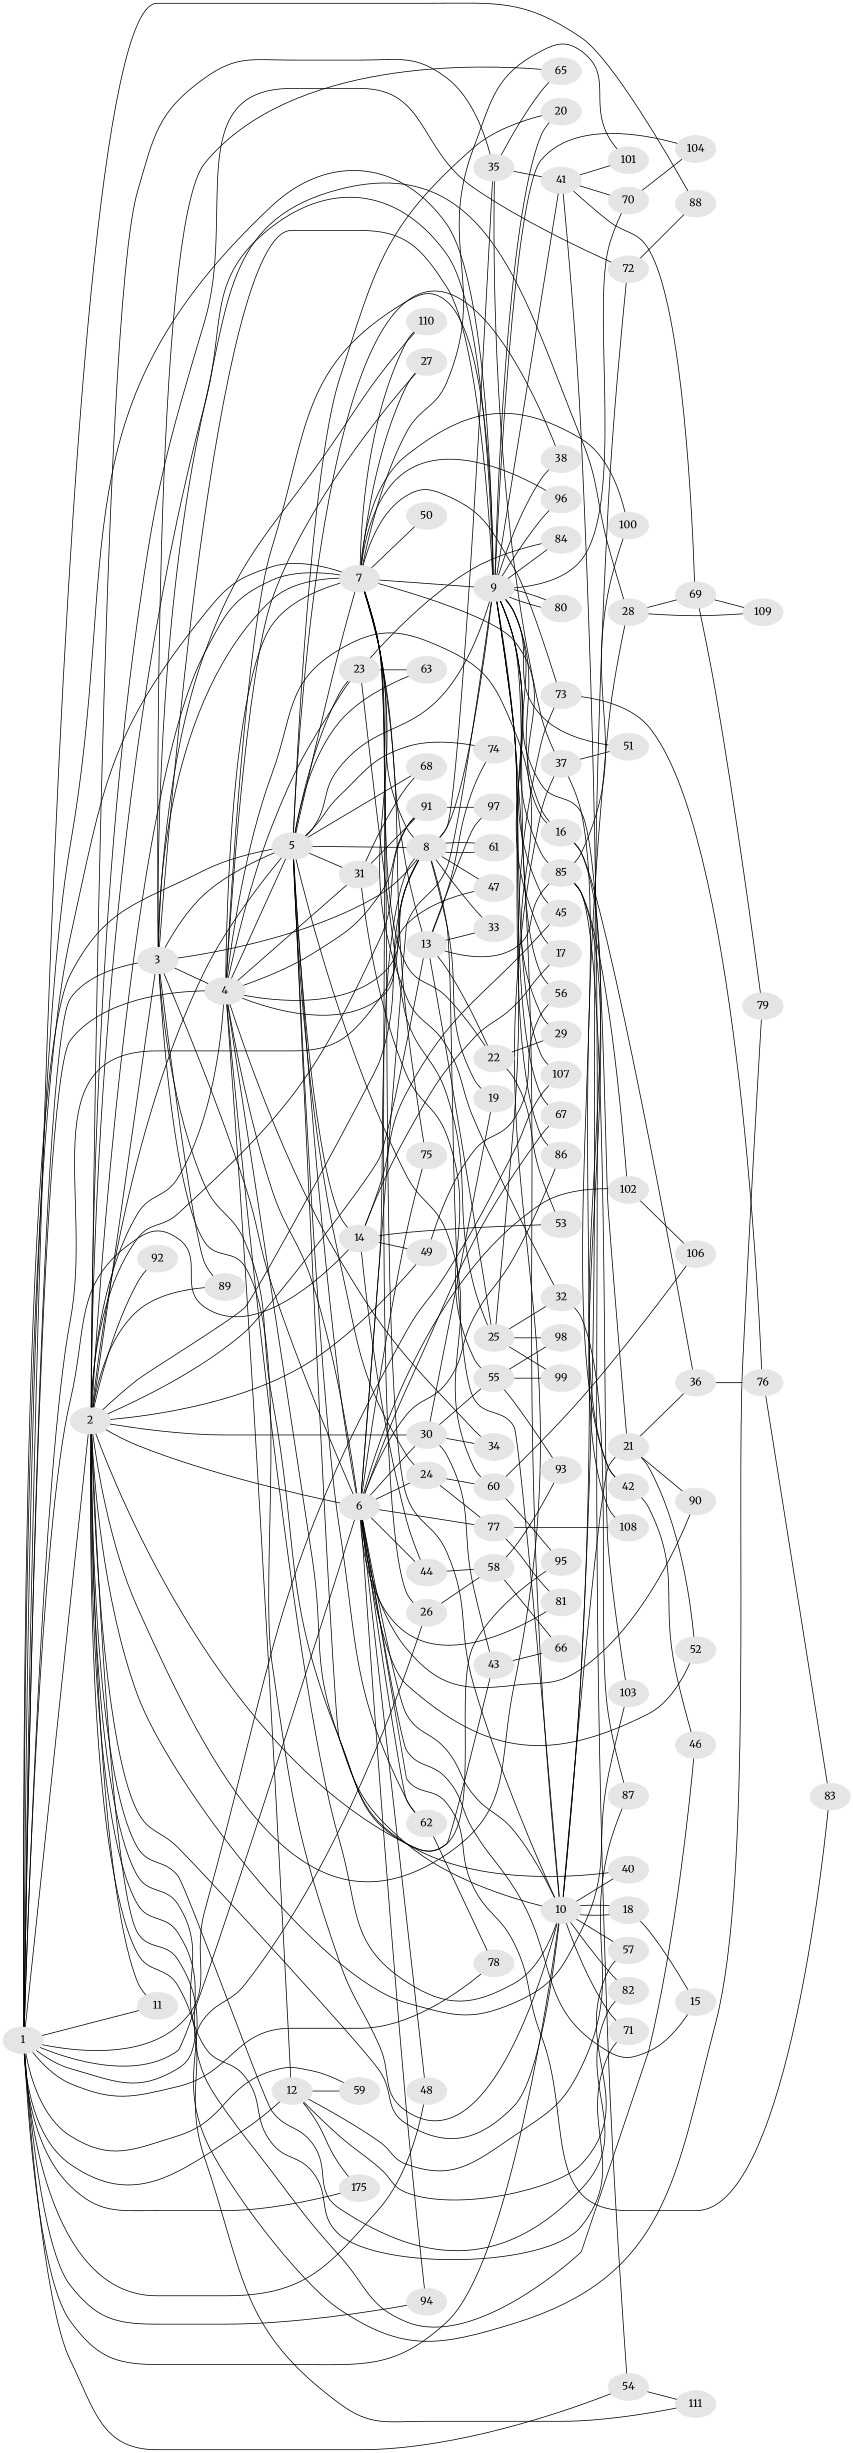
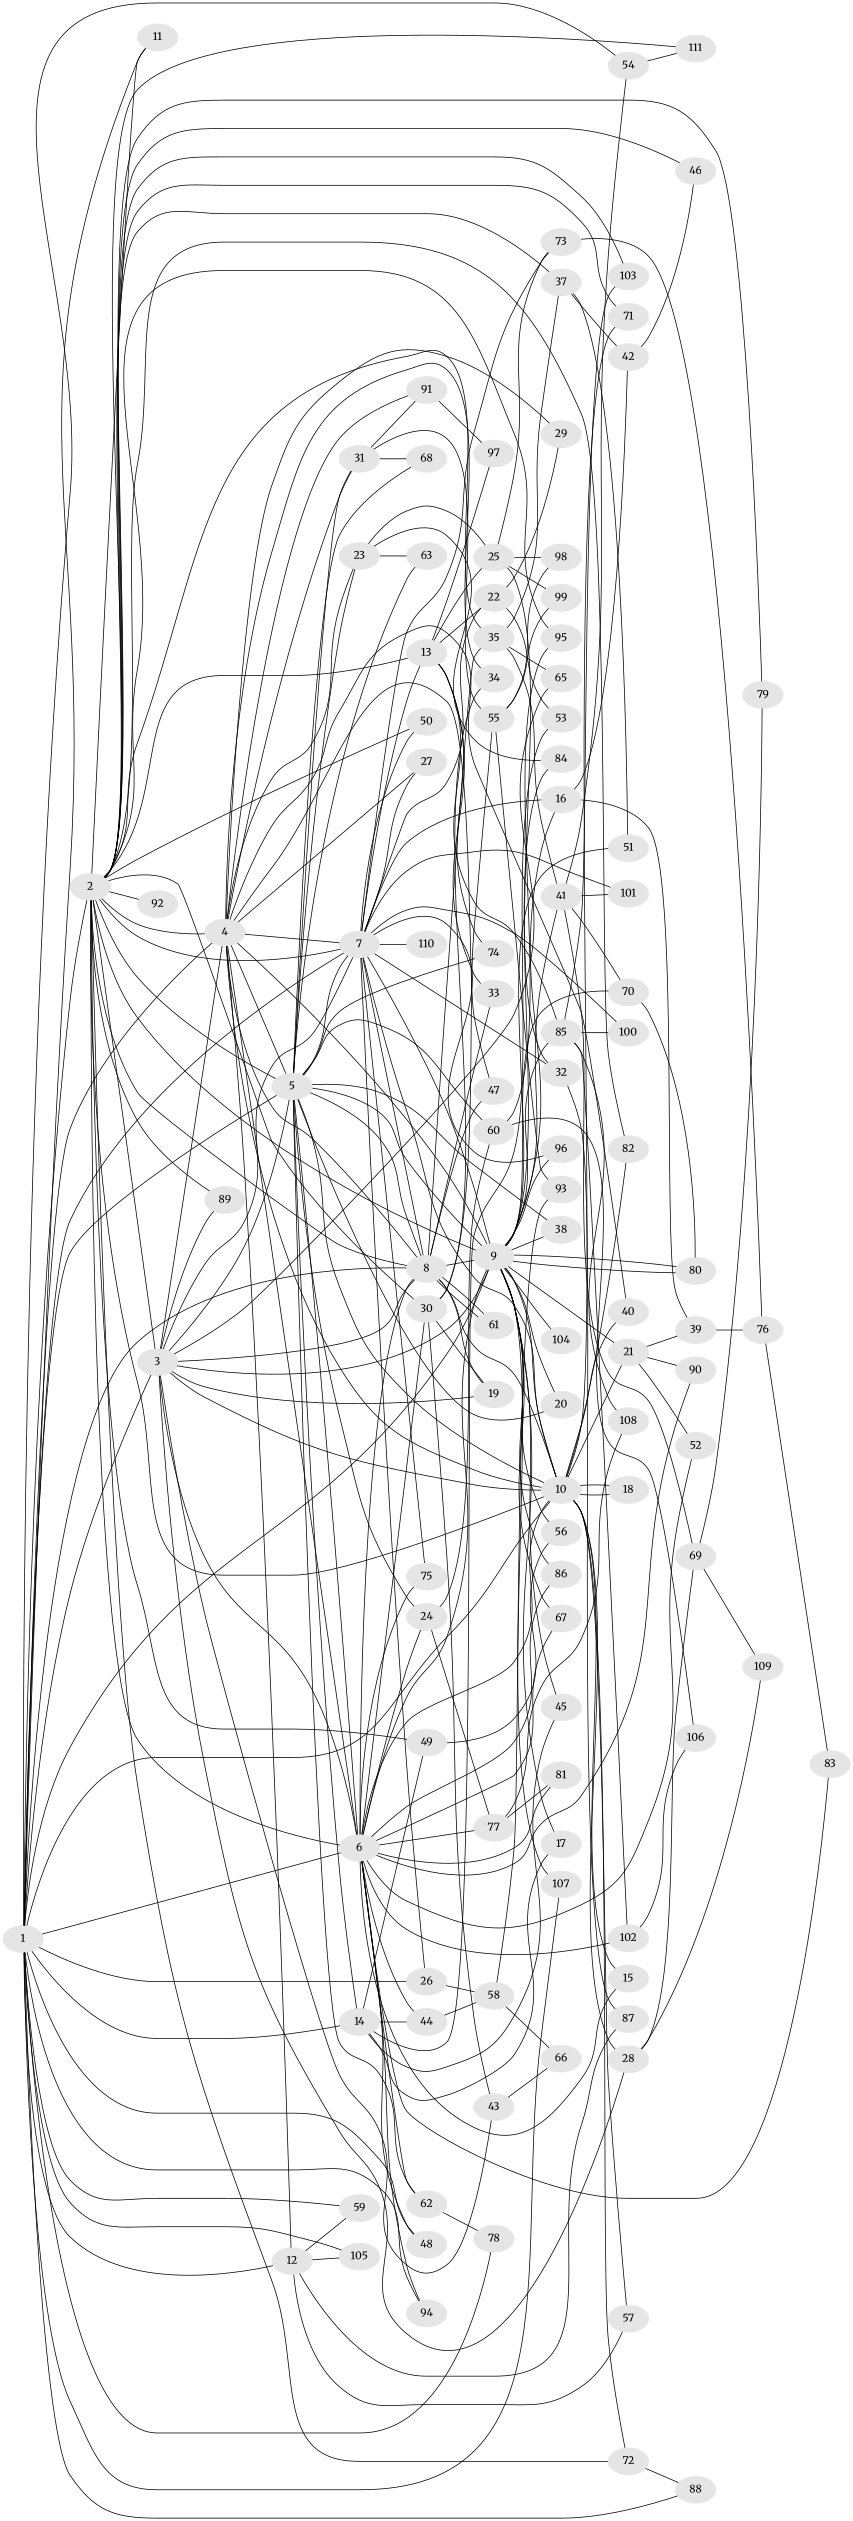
(662, 175) -> (684, 1126)
(221, 613) -> (313, 1402)
(266, 1127) -> (271, 793)
(696, 1383) -> (696, 1330)
(663, 1951) -> (594, 1735)
(359, 2188) -> (359, 2257)
